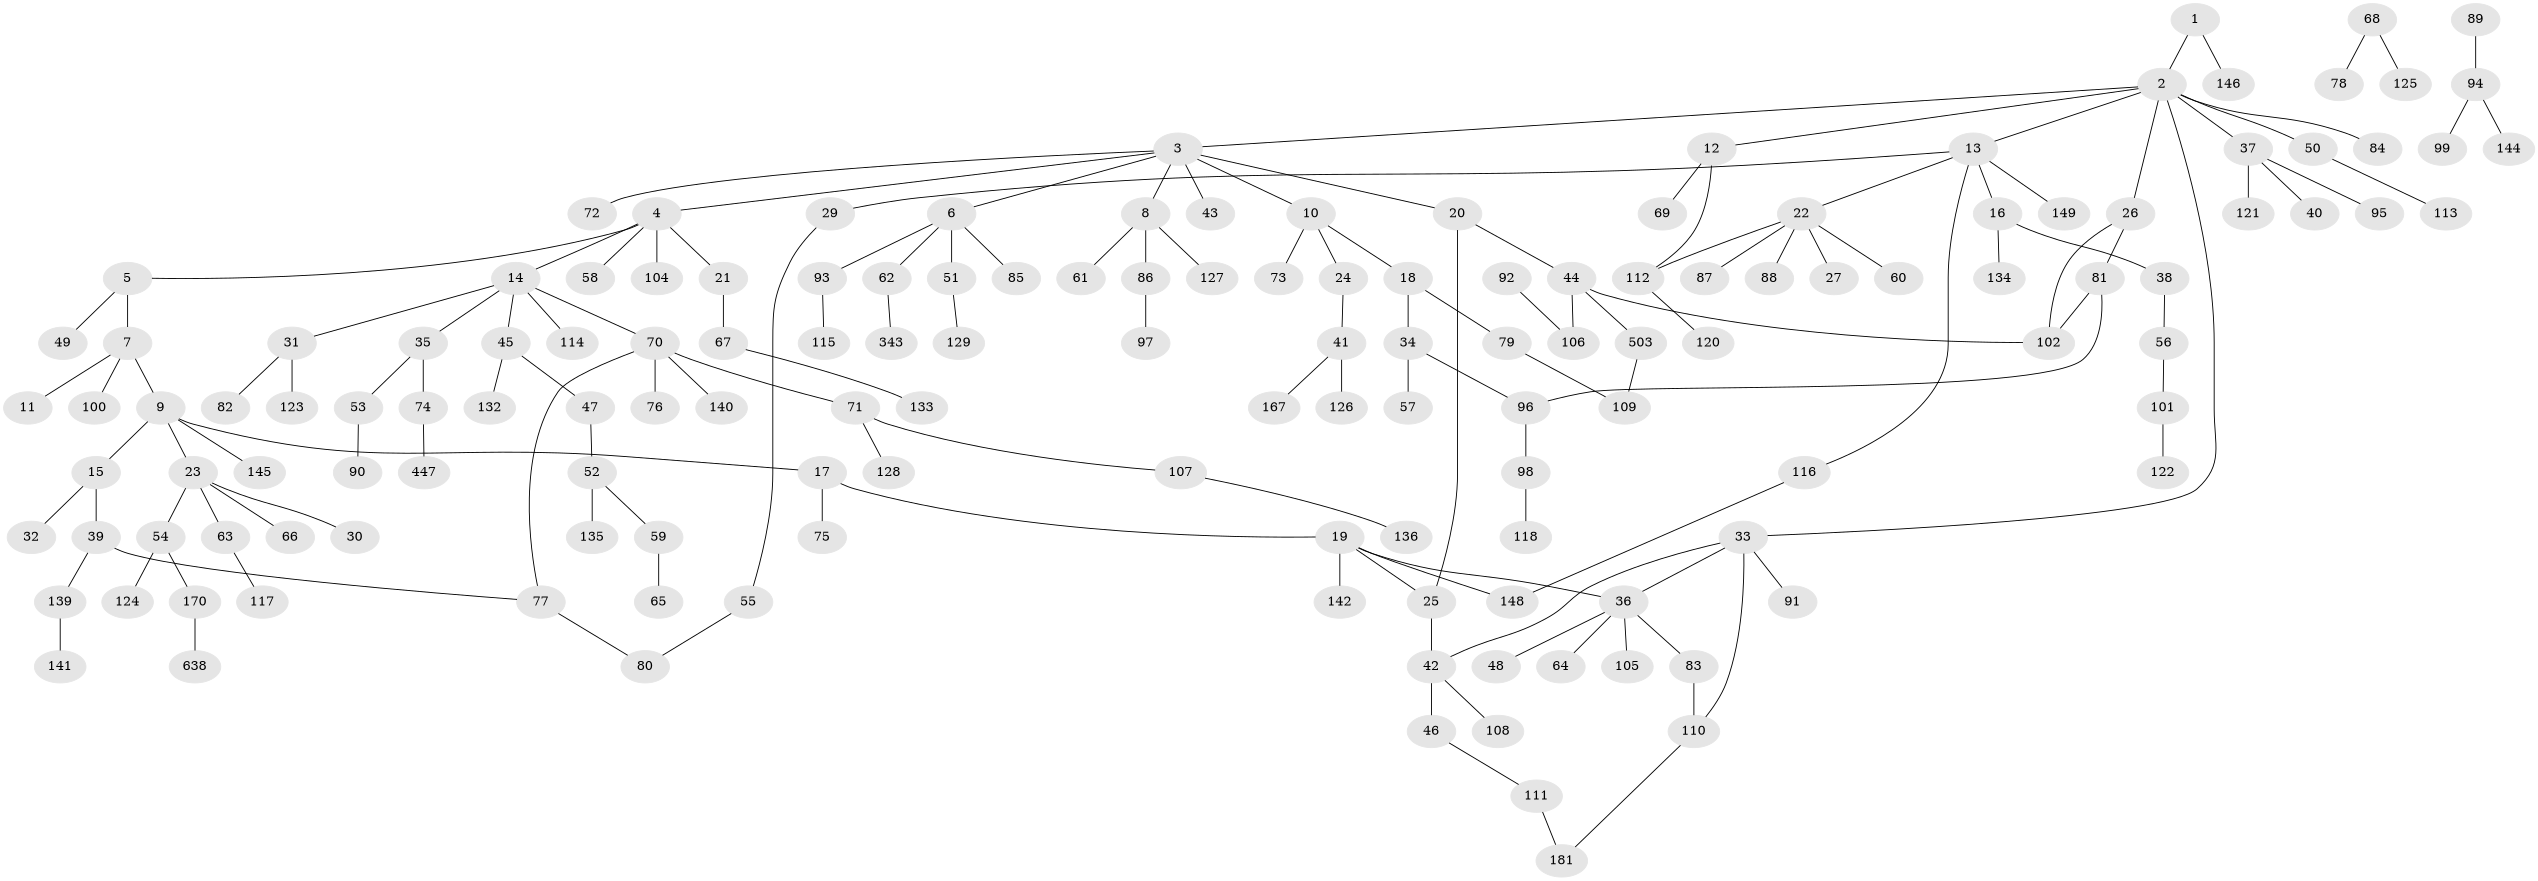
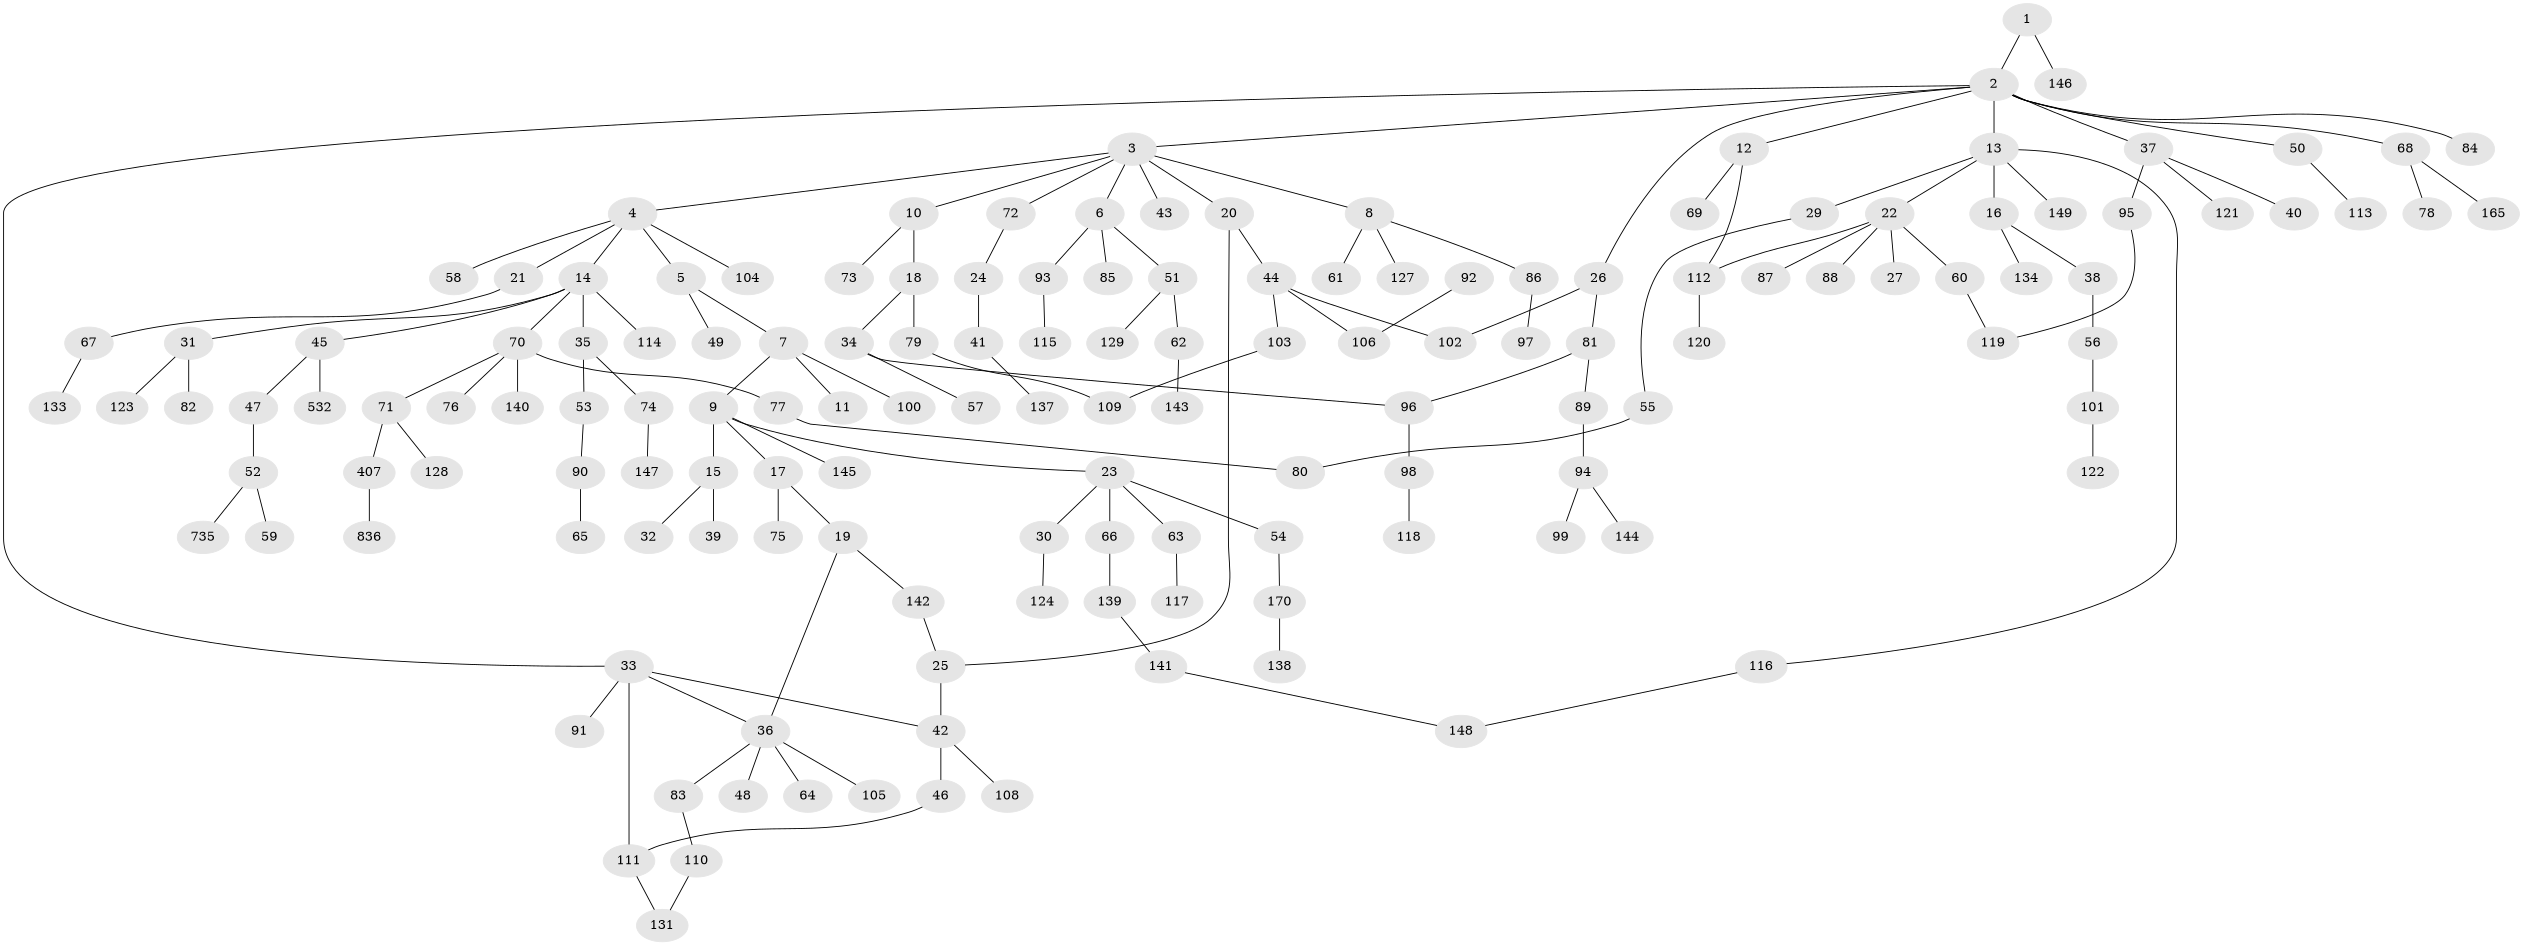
(2406, 84) -> (2494, 214)
none -> (2216, 124)
(919, 246) -> (1176, 311)
(1327, 246) -> (995, 246)
(2075, 311) -> (1587, 376)
(891, 343) -> (1177, 408)
(1641, 343) -> (1280, 343)
none -> (1993, 343)
(490, 408) -> (320, 408)
(1274, 408) -> (1042, 408)
(1342, 408) -> none
(424, 473) -> (647, 473)
(1181, 473) -> (369, 473)
(592, 537) -> (203, 537)
(1406, 537) -> (369, 537)
(78, 570) -> (1110, 570)
(144, 570) -> (1043, 570)
(659, 570) -> (581, 505)
(1386, 570) -> (930, 634)
(1431, 574) -> (1311, 699)
(315, 581) -> none
(1738, 639) -> (629, 764)
(195, 667) -> (1280, 667)
(1562, 861) -> (662, 926)
